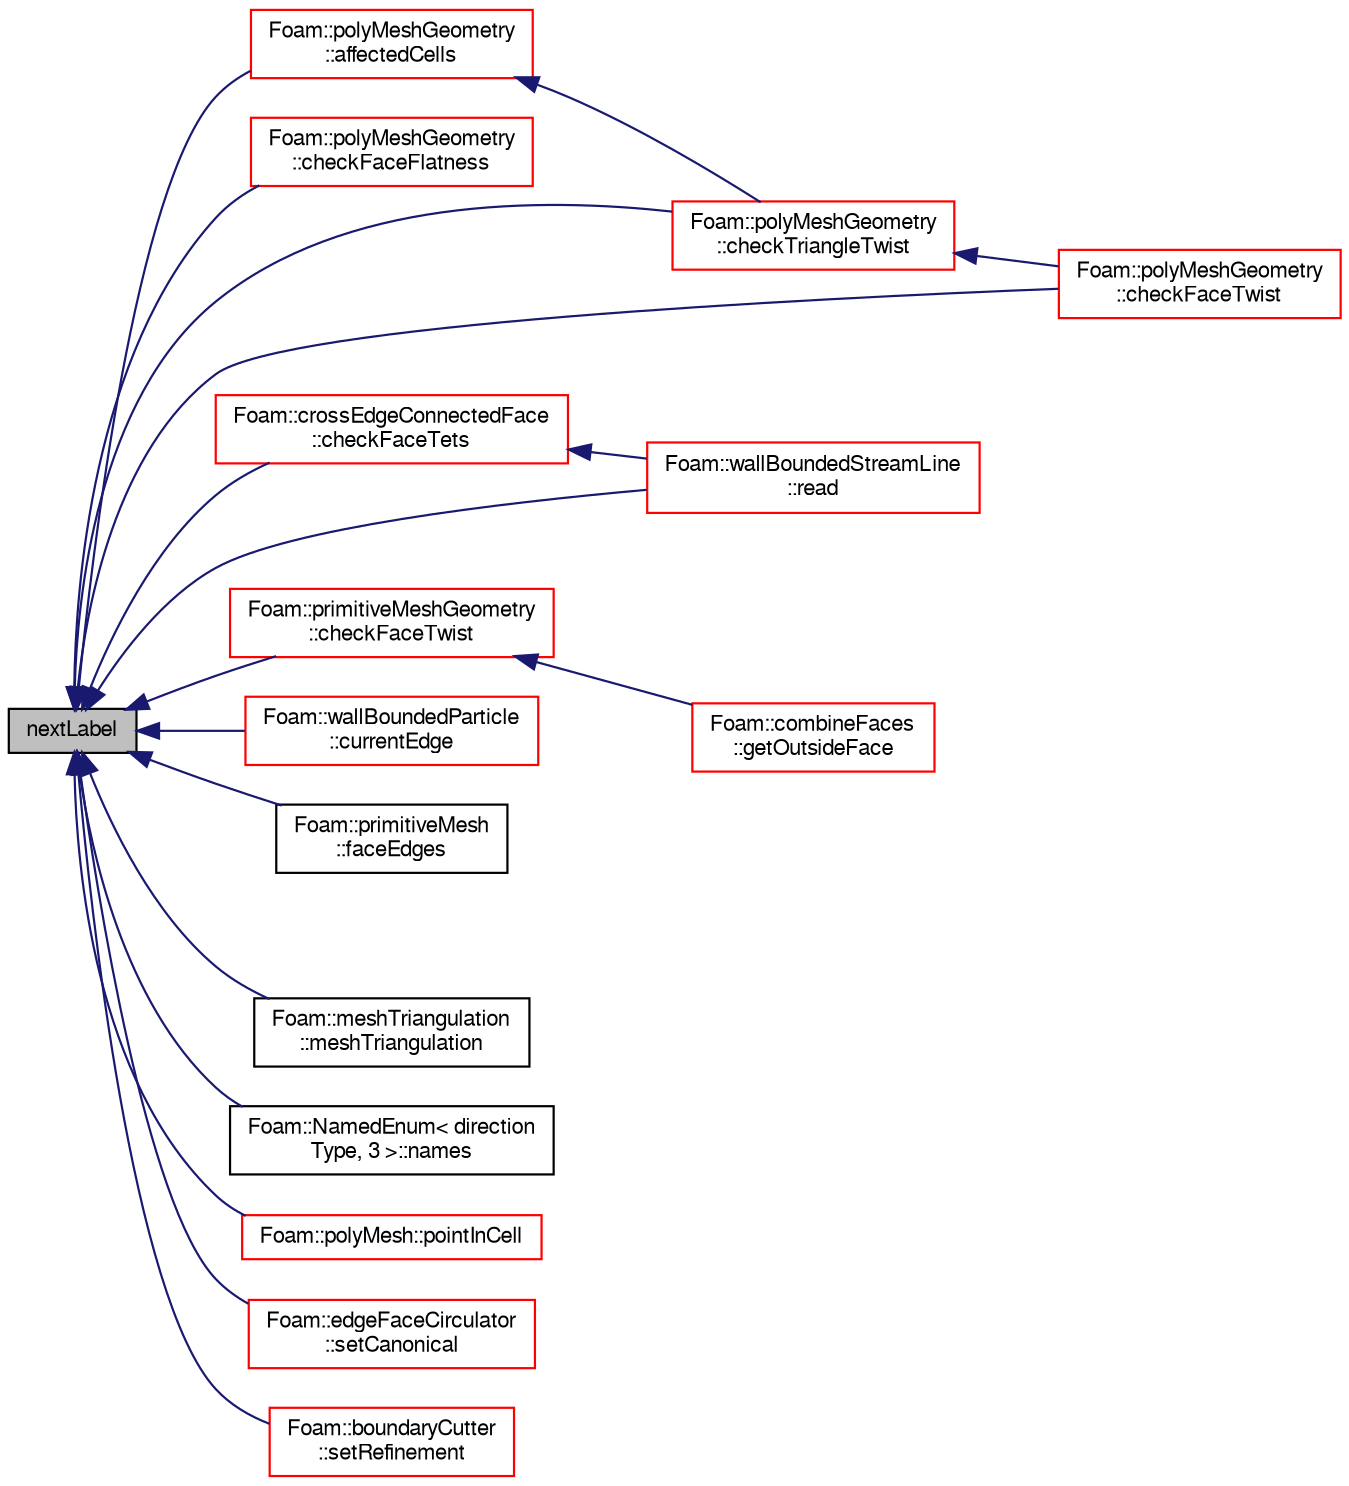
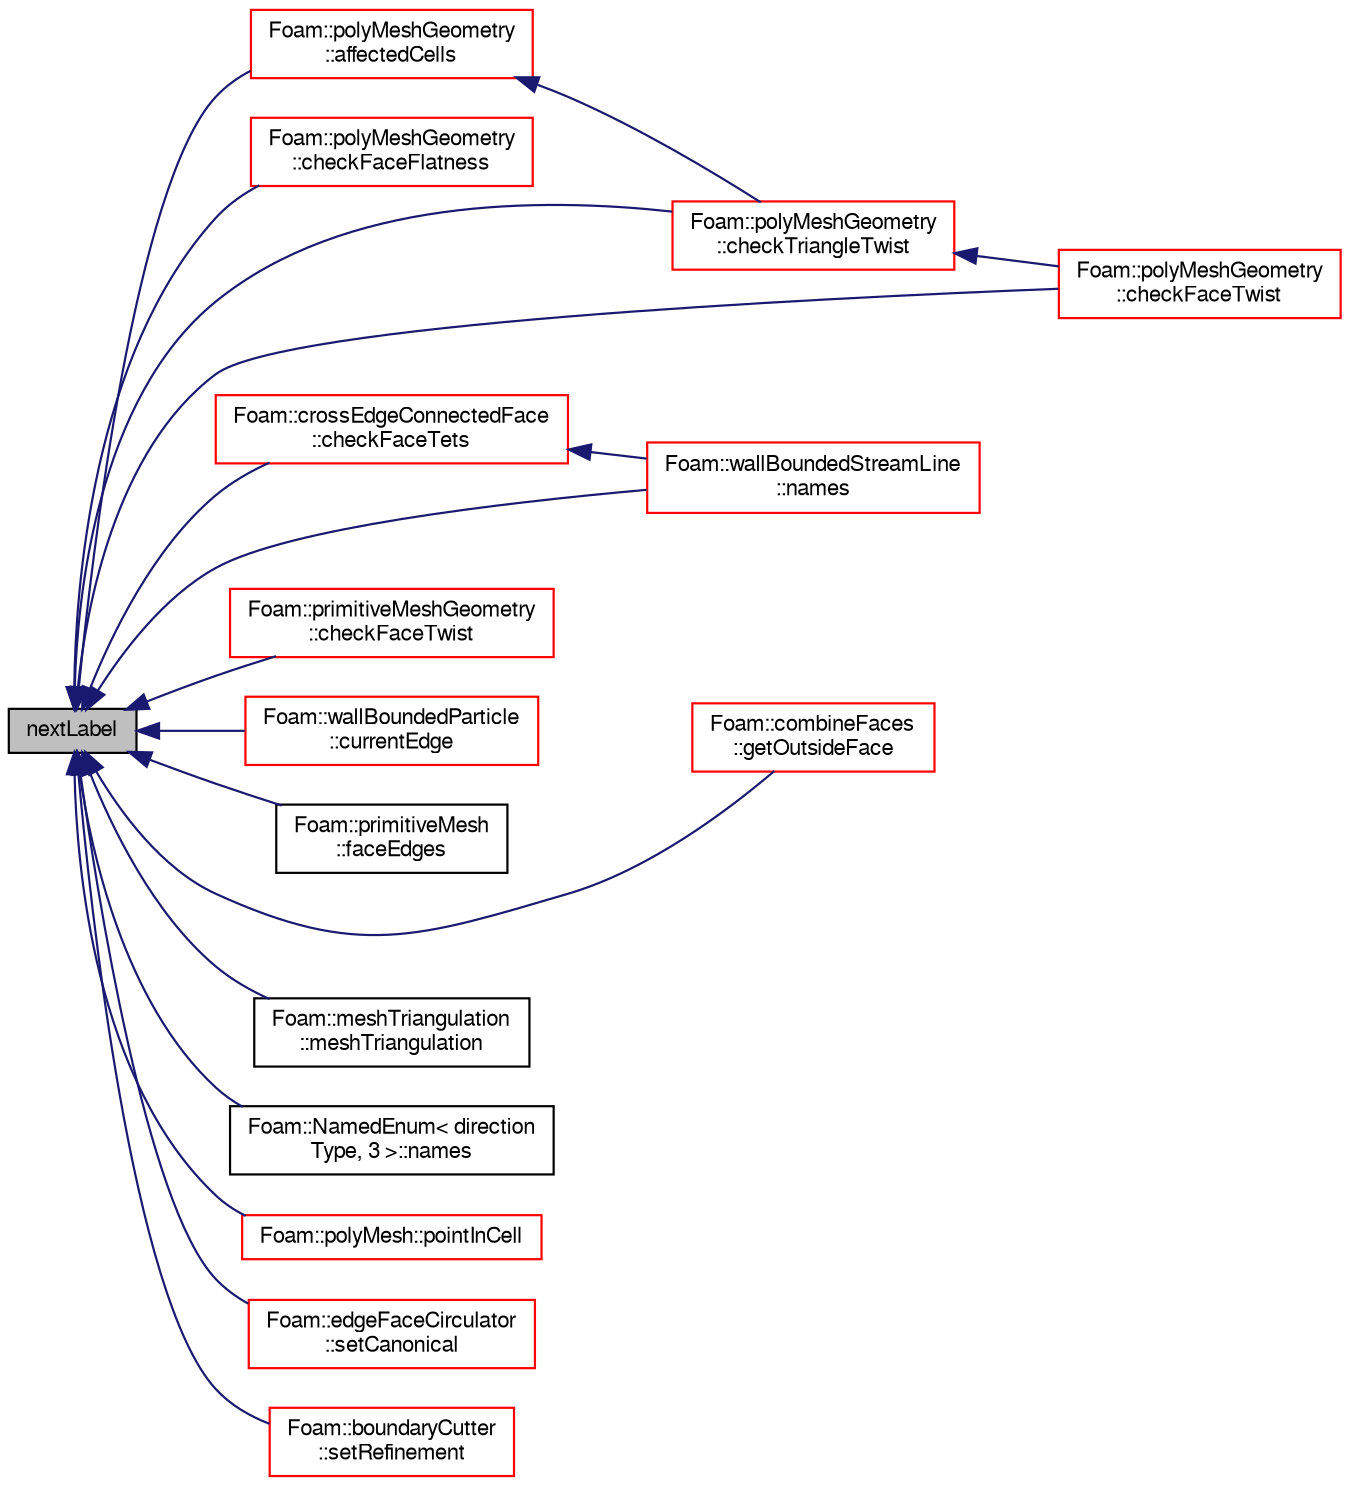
(813, 478) -> (813, 478)
(614, 683) -> (425, 931)
